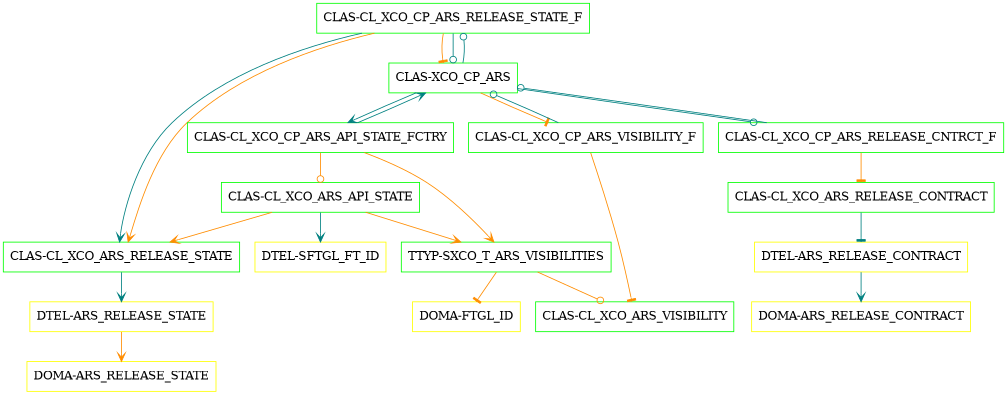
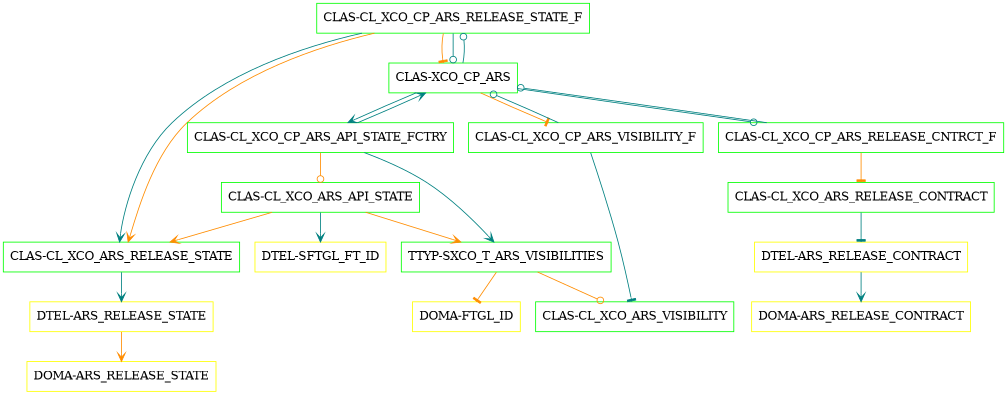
(432, 186) -> (432, 186)
(613, 224) -> (613, 224)
